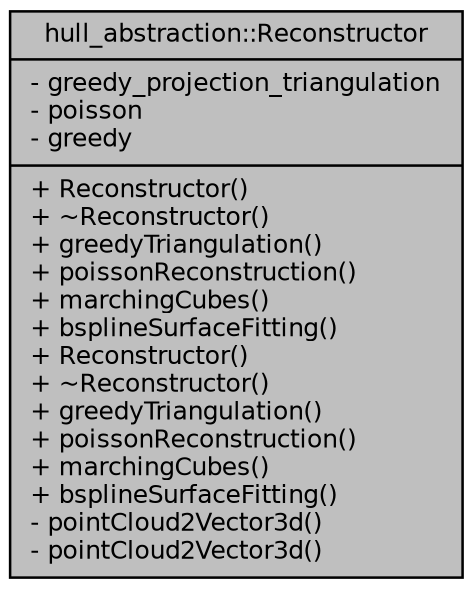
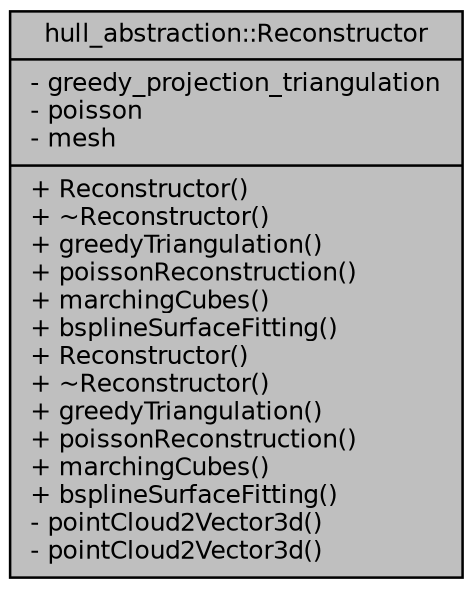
(82, 139) -> (73, 139)
